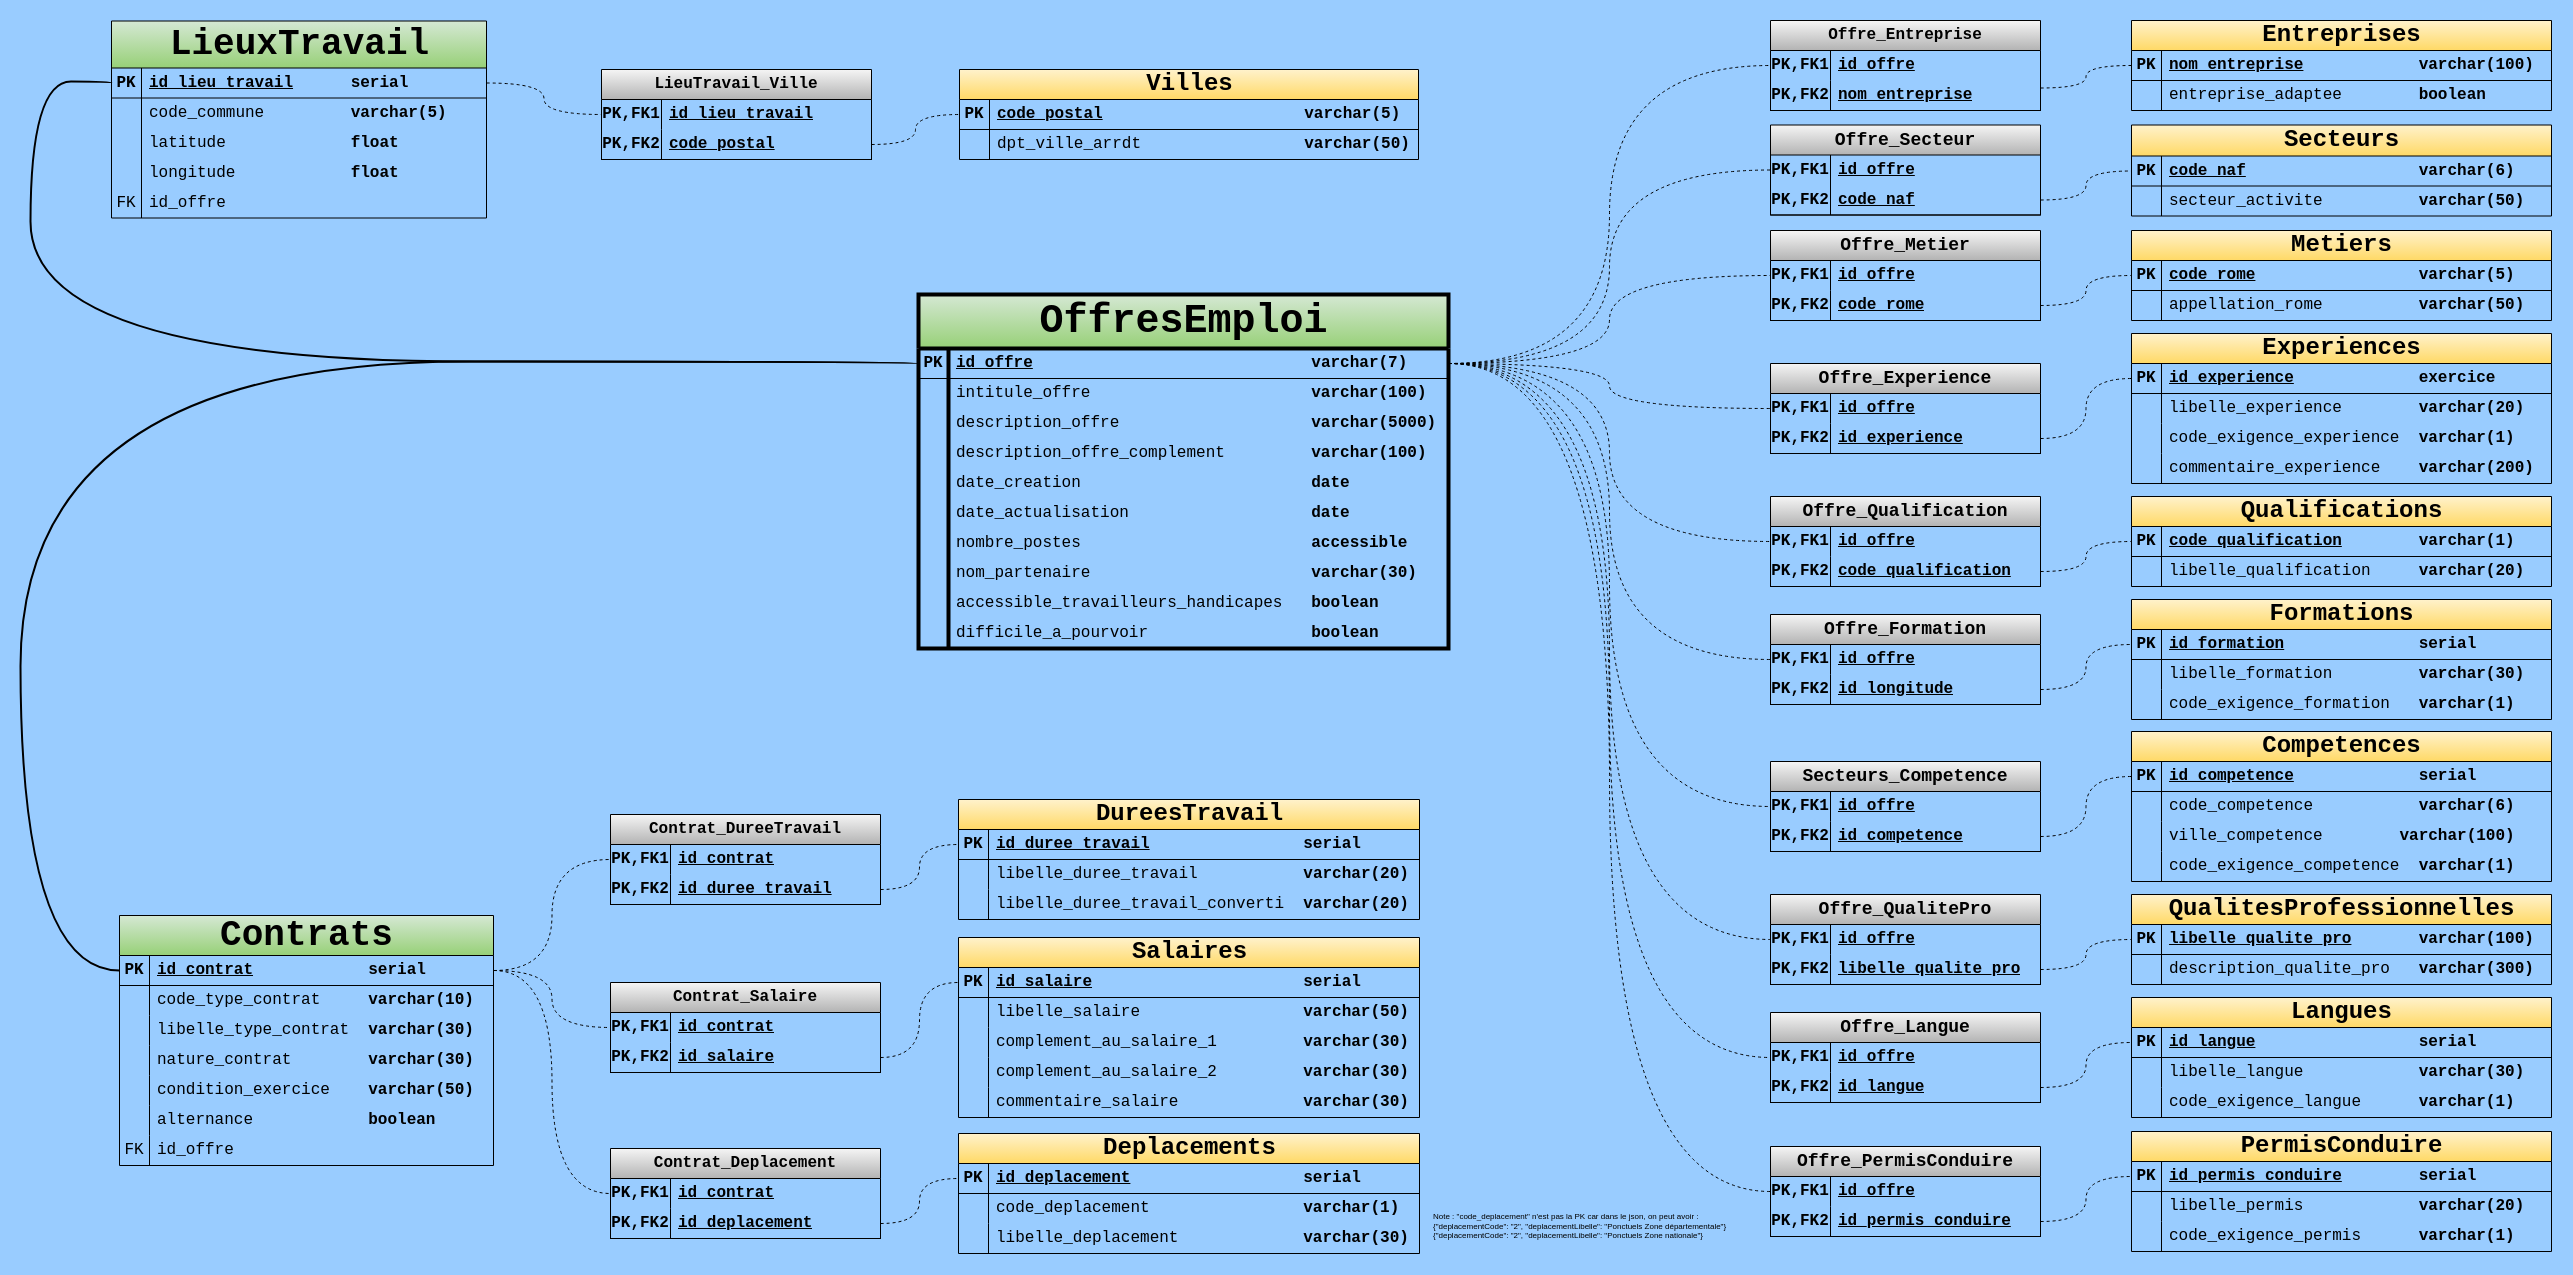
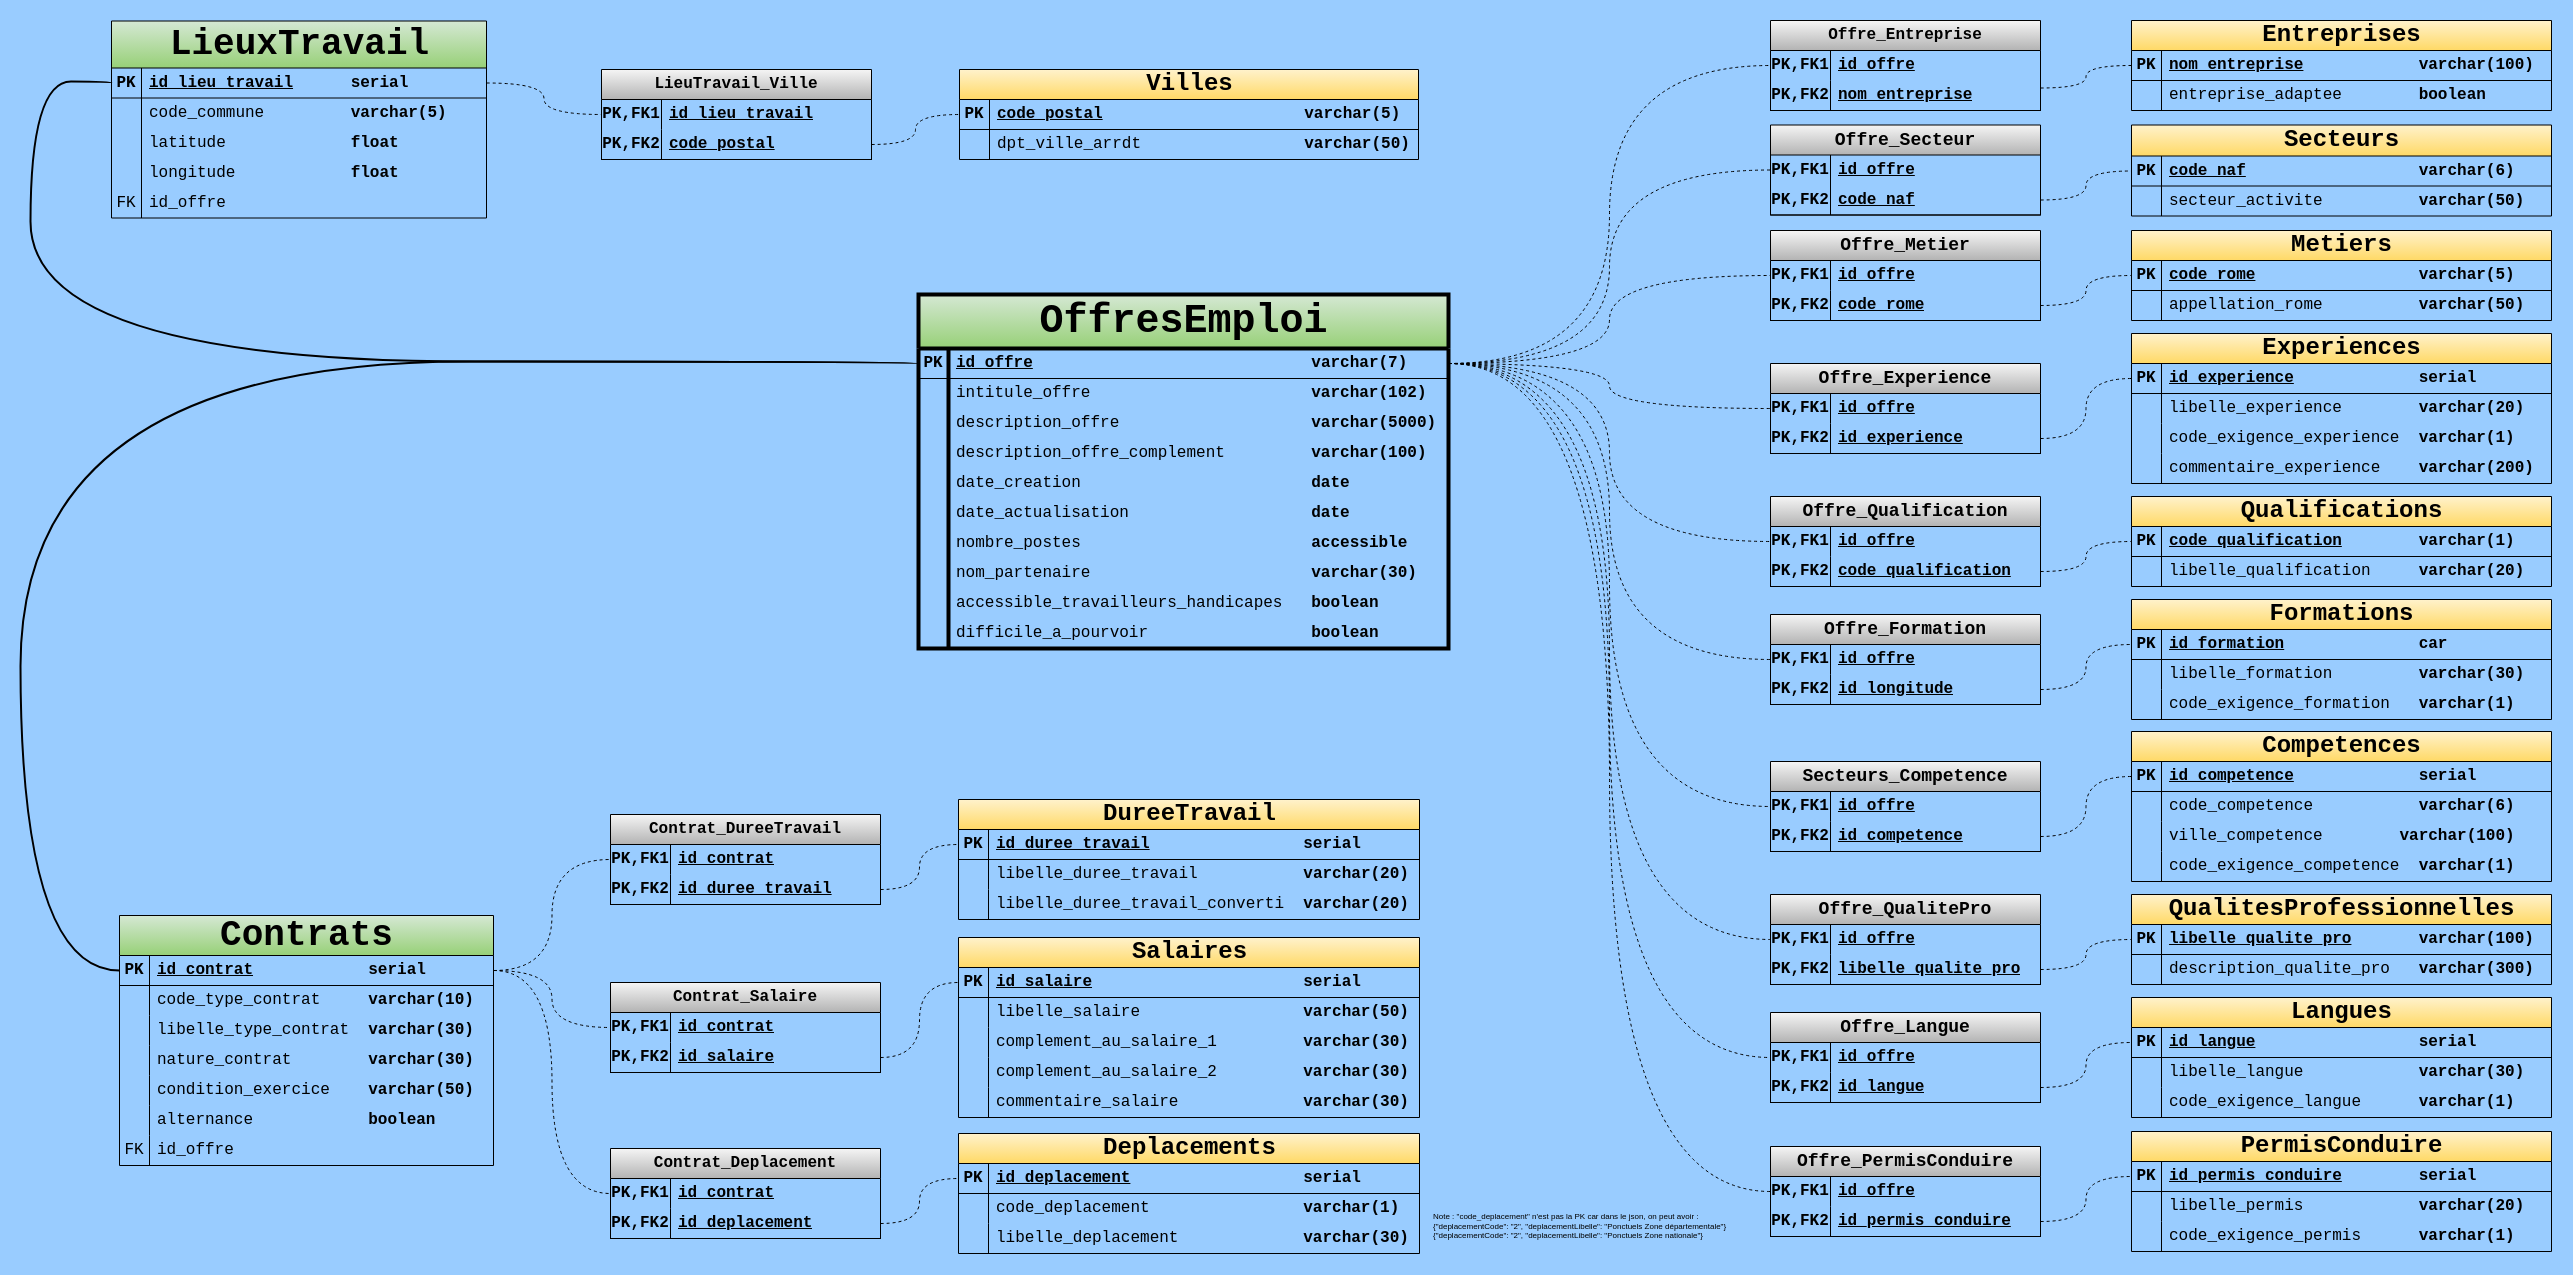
(2303, 379) -> (2292, 379)
(1147, 394) -> (1147, 394)
(2290, 645) -> (2281, 645)
(1190, 815) -> (1190, 815)
